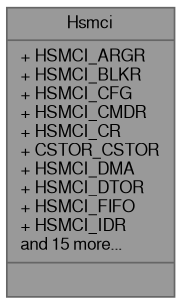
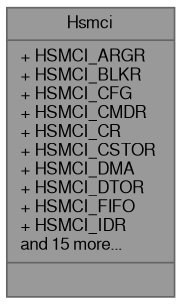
(91, 151) -> (88, 151)
